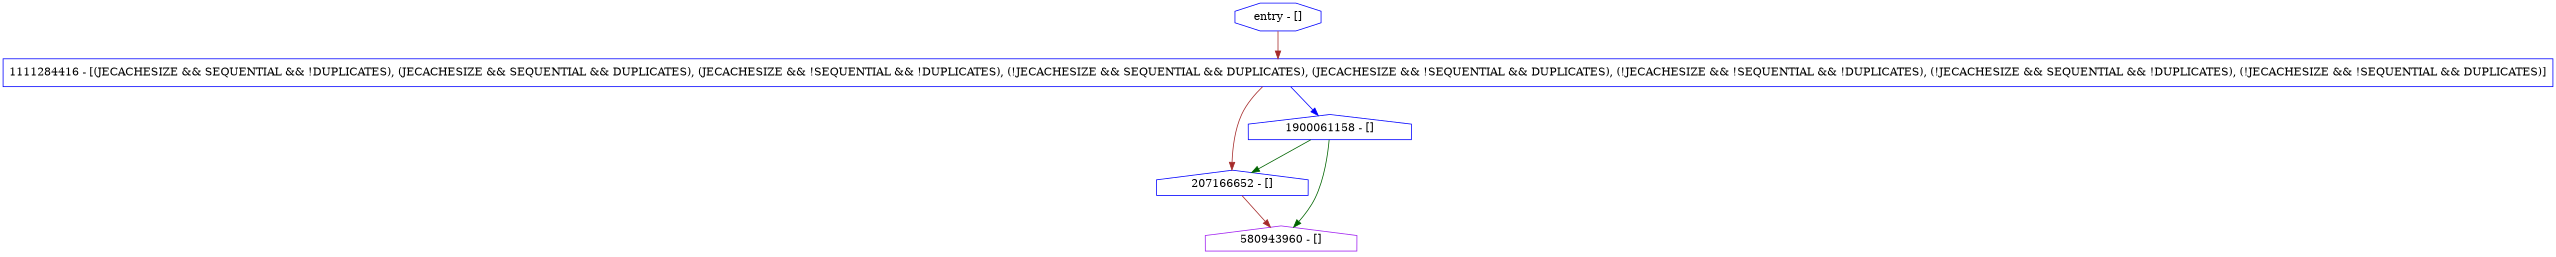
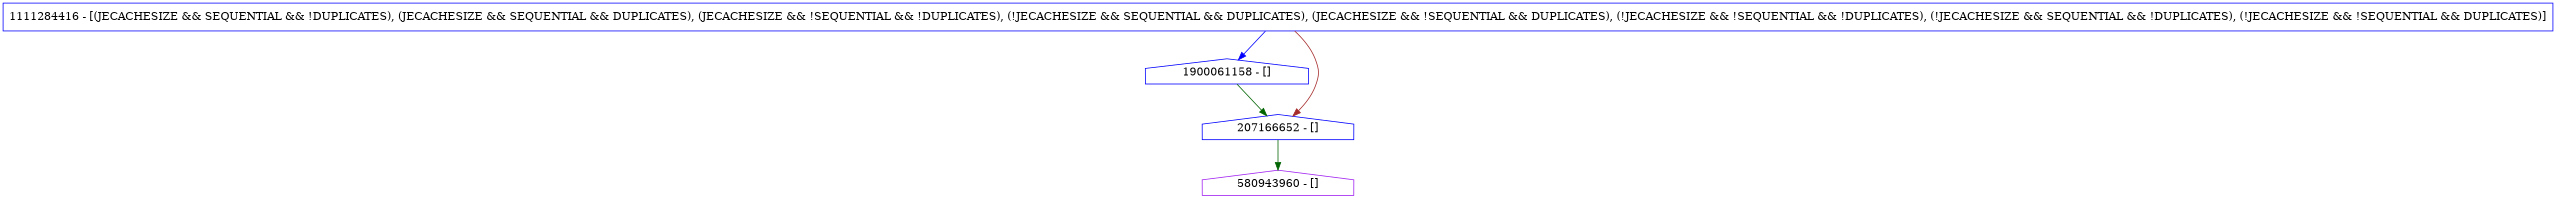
(1278, 17) -> none
(1321, 183) -> none
(1254, 208) -> (1278, 151)
